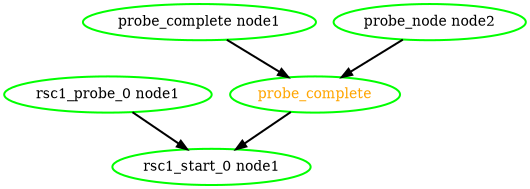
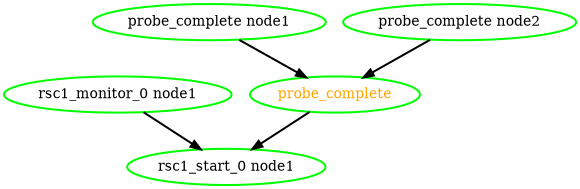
(430, 22) -> (460, 22)
(108, 95) -> (118, 95)
